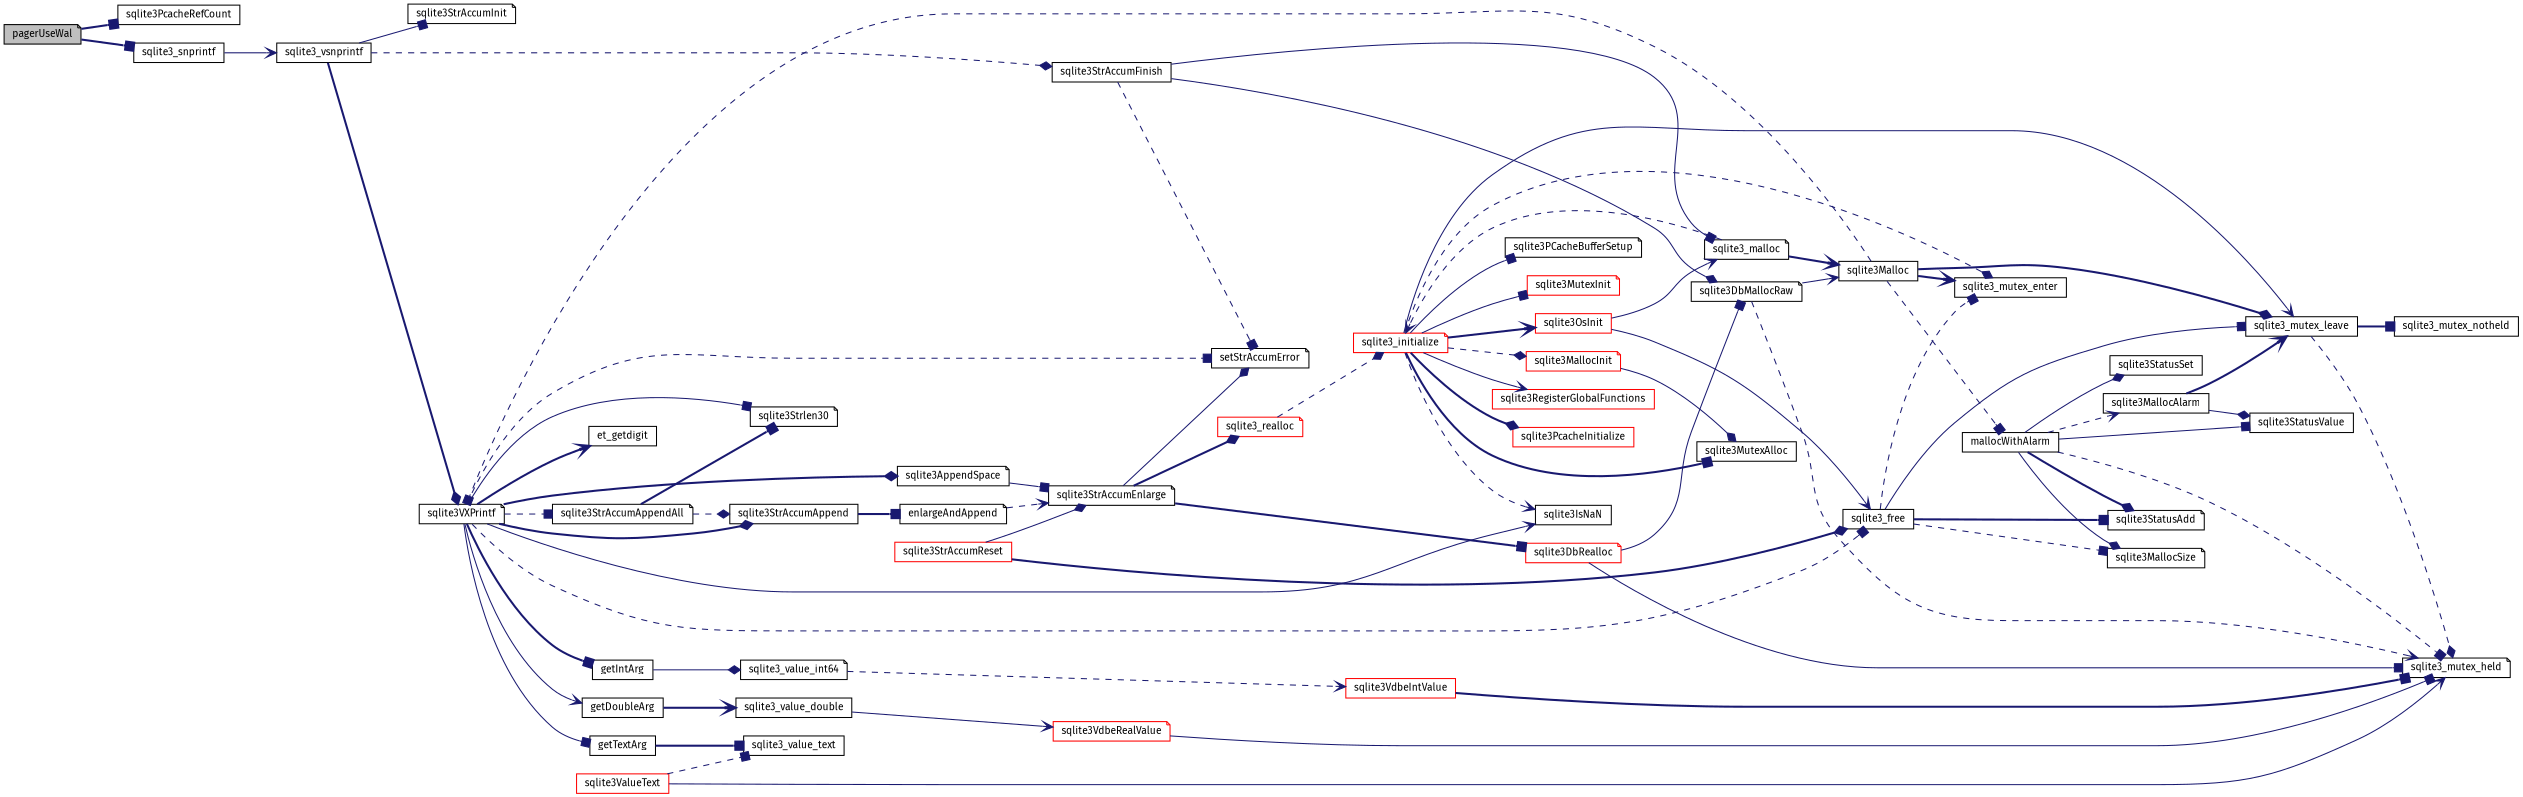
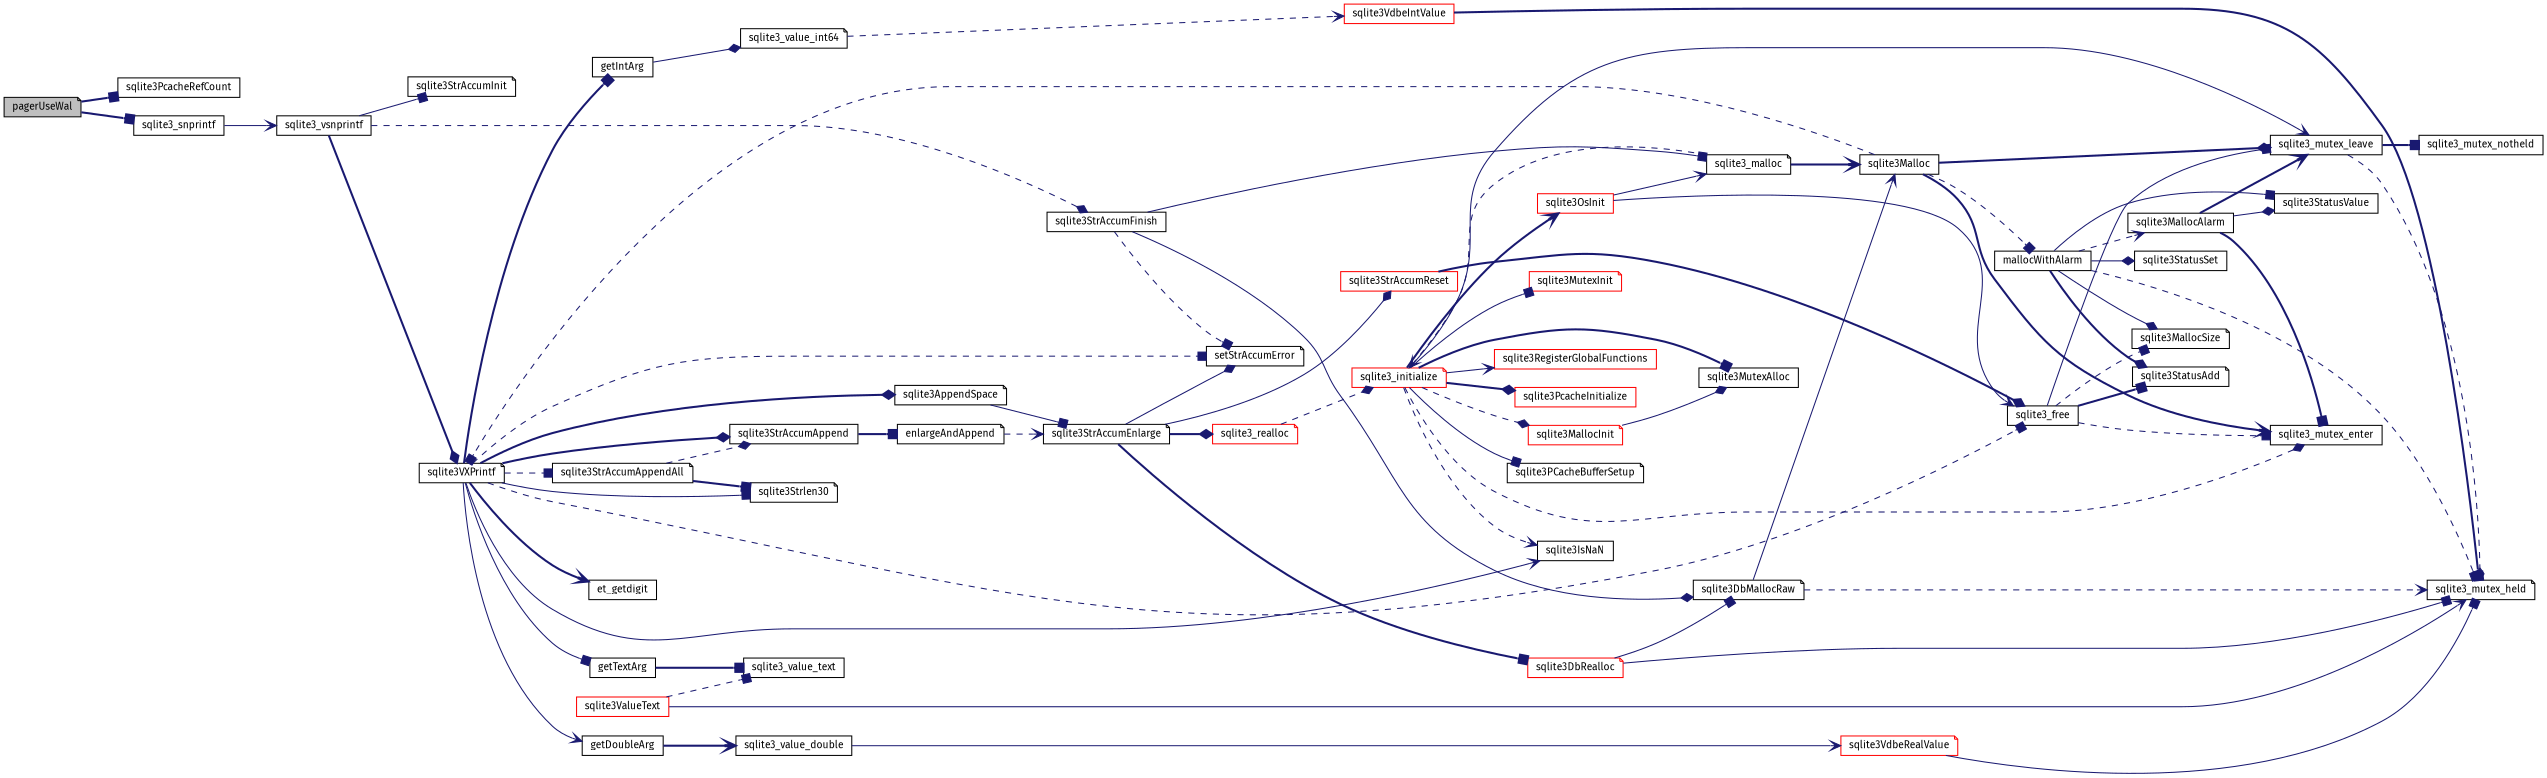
none -> (2286, 315)
(1030, 527) -> (1287, 384)
